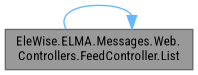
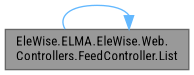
(99, 50) -> (97, 50)
